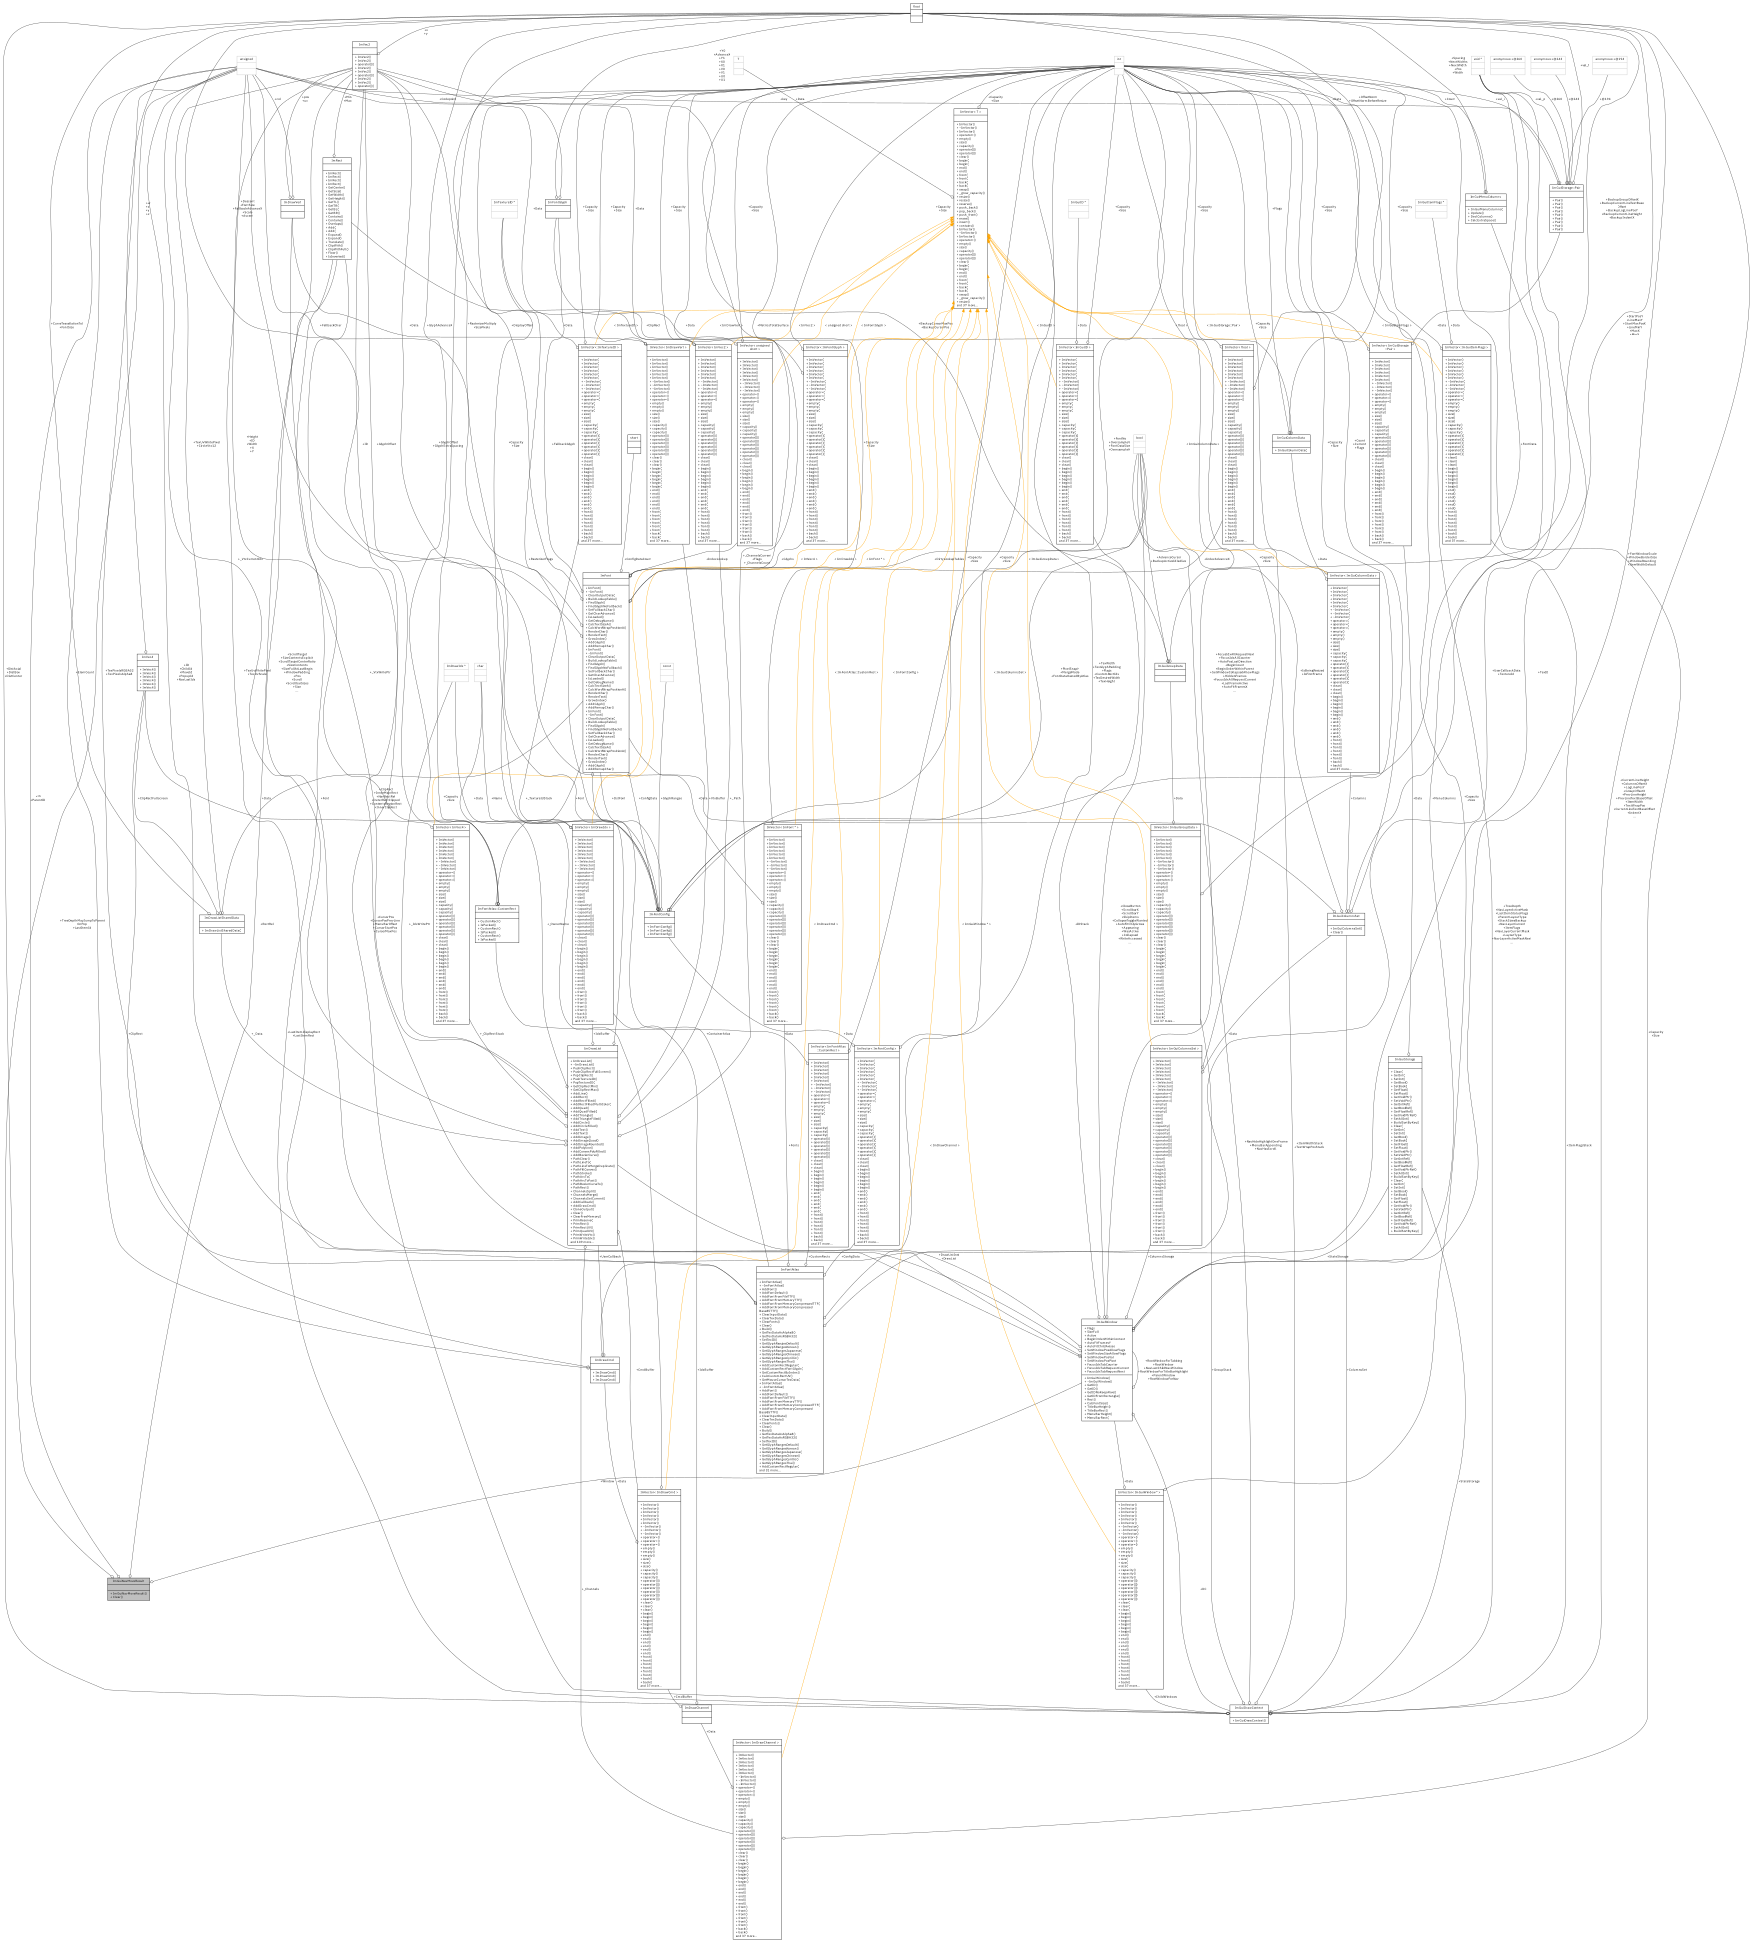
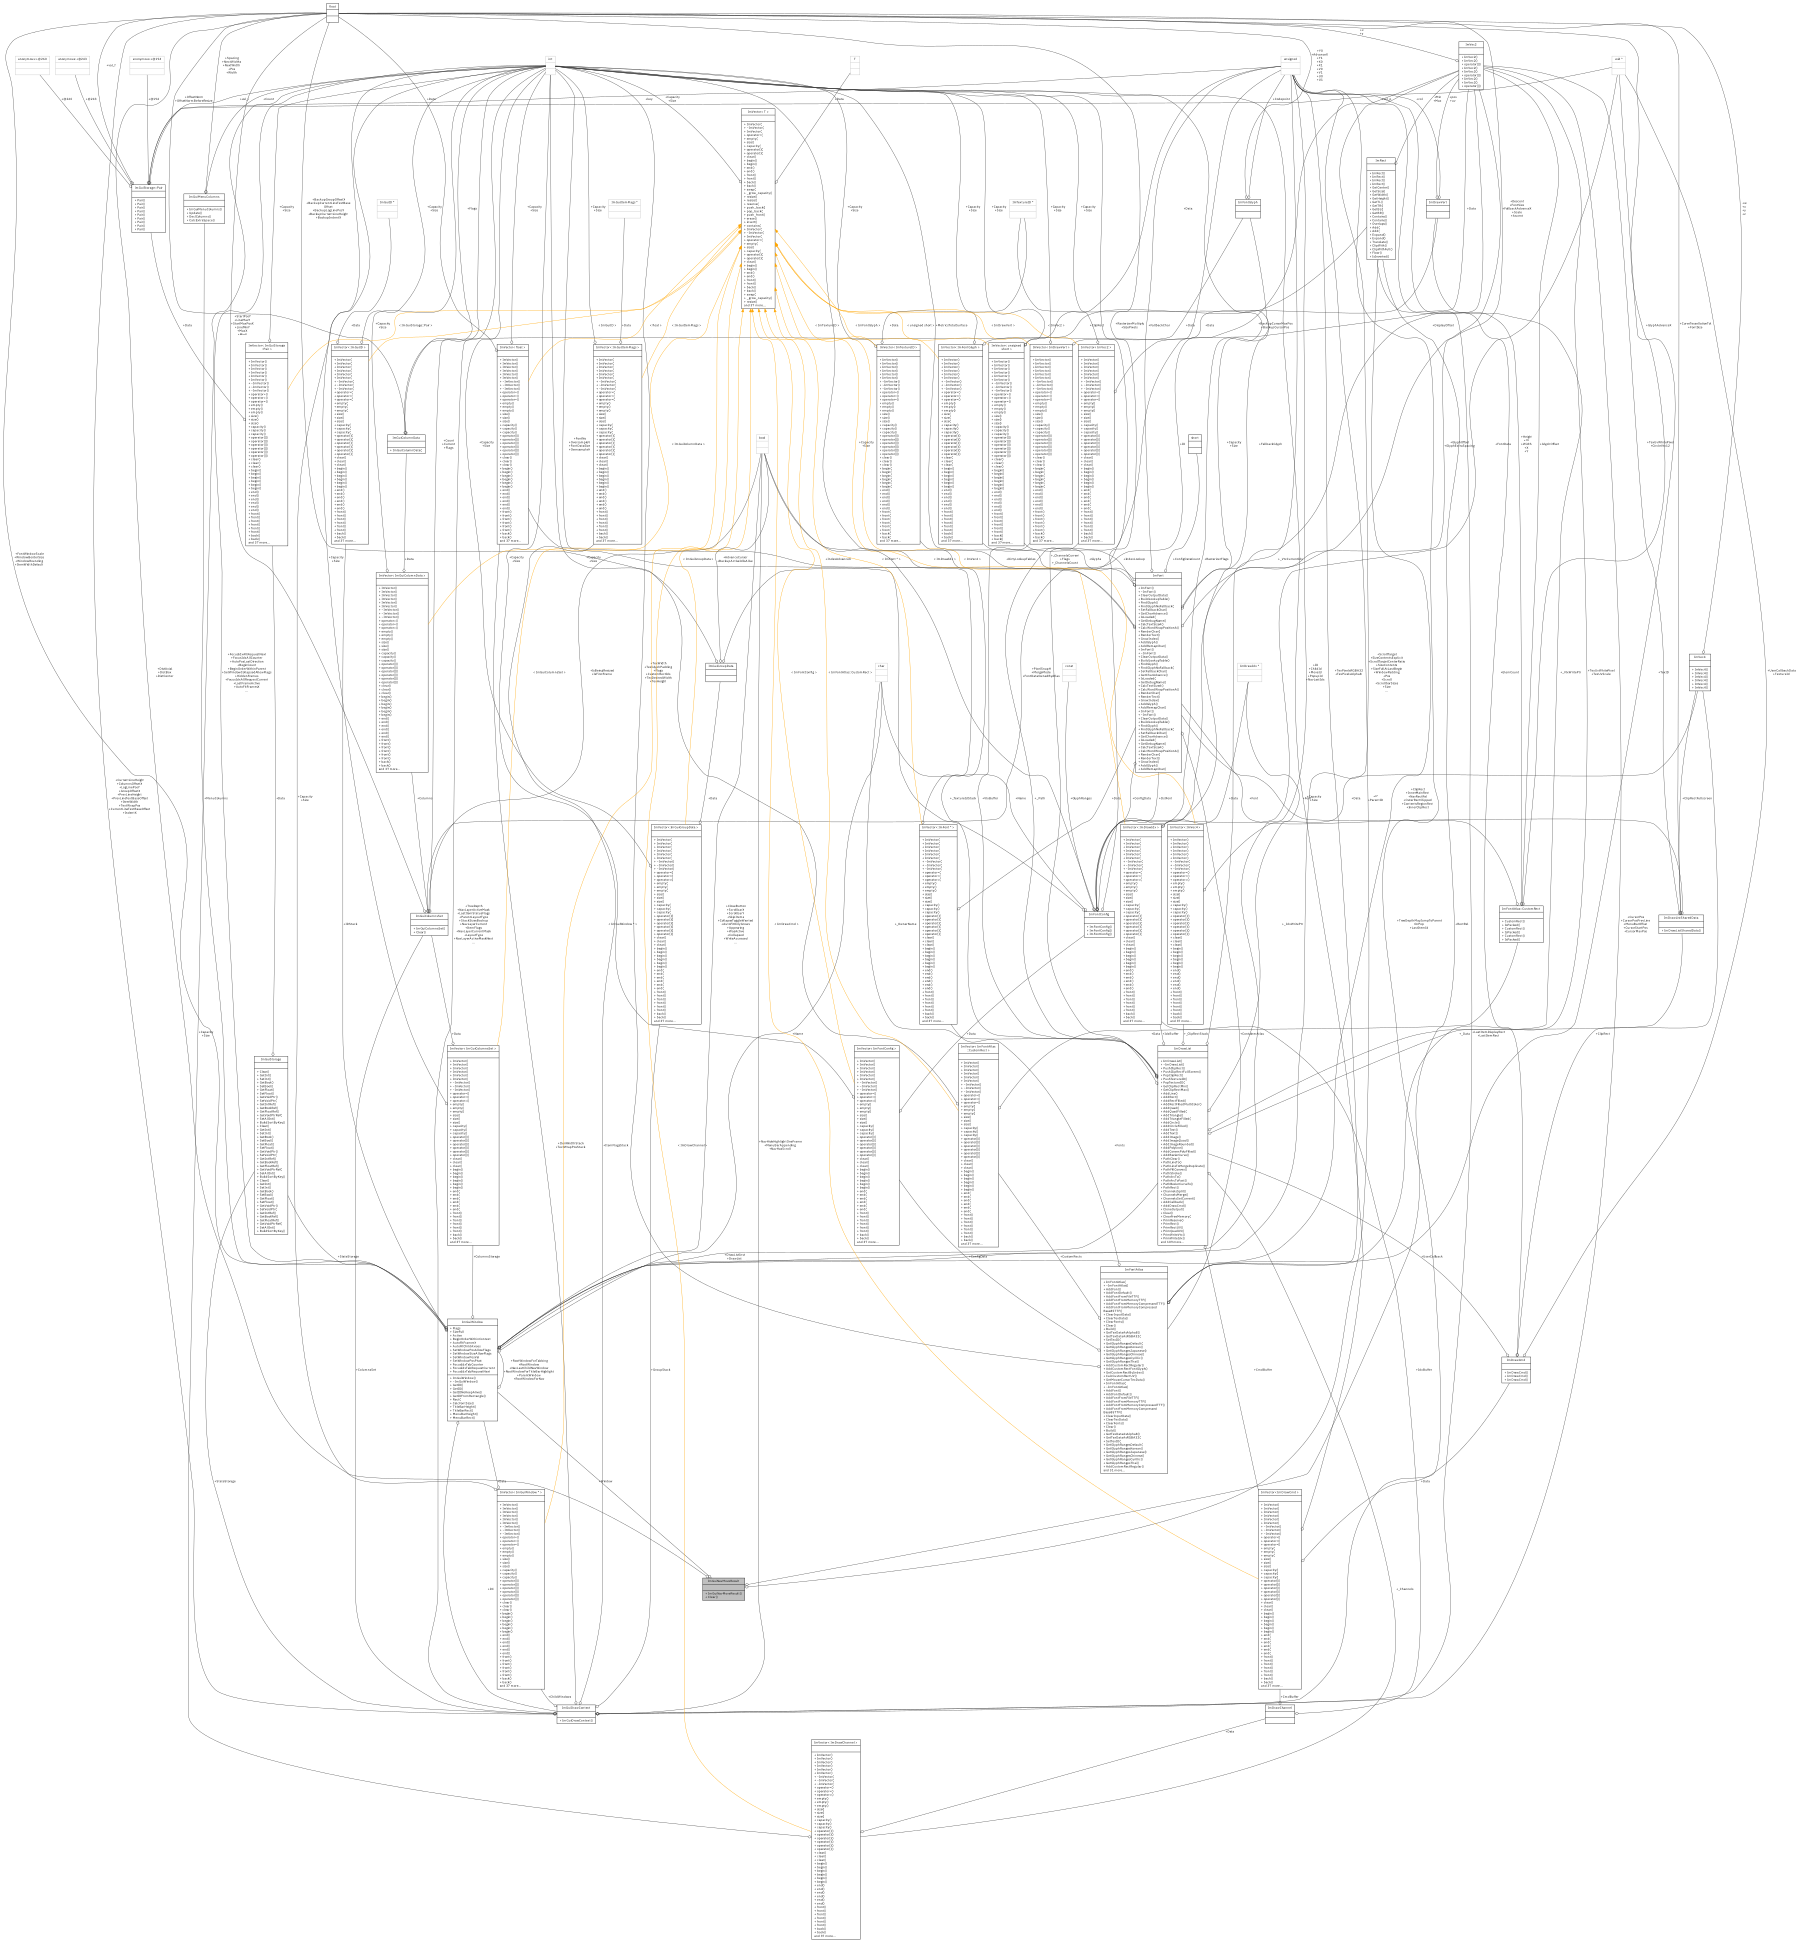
none -> (741, 1060)
